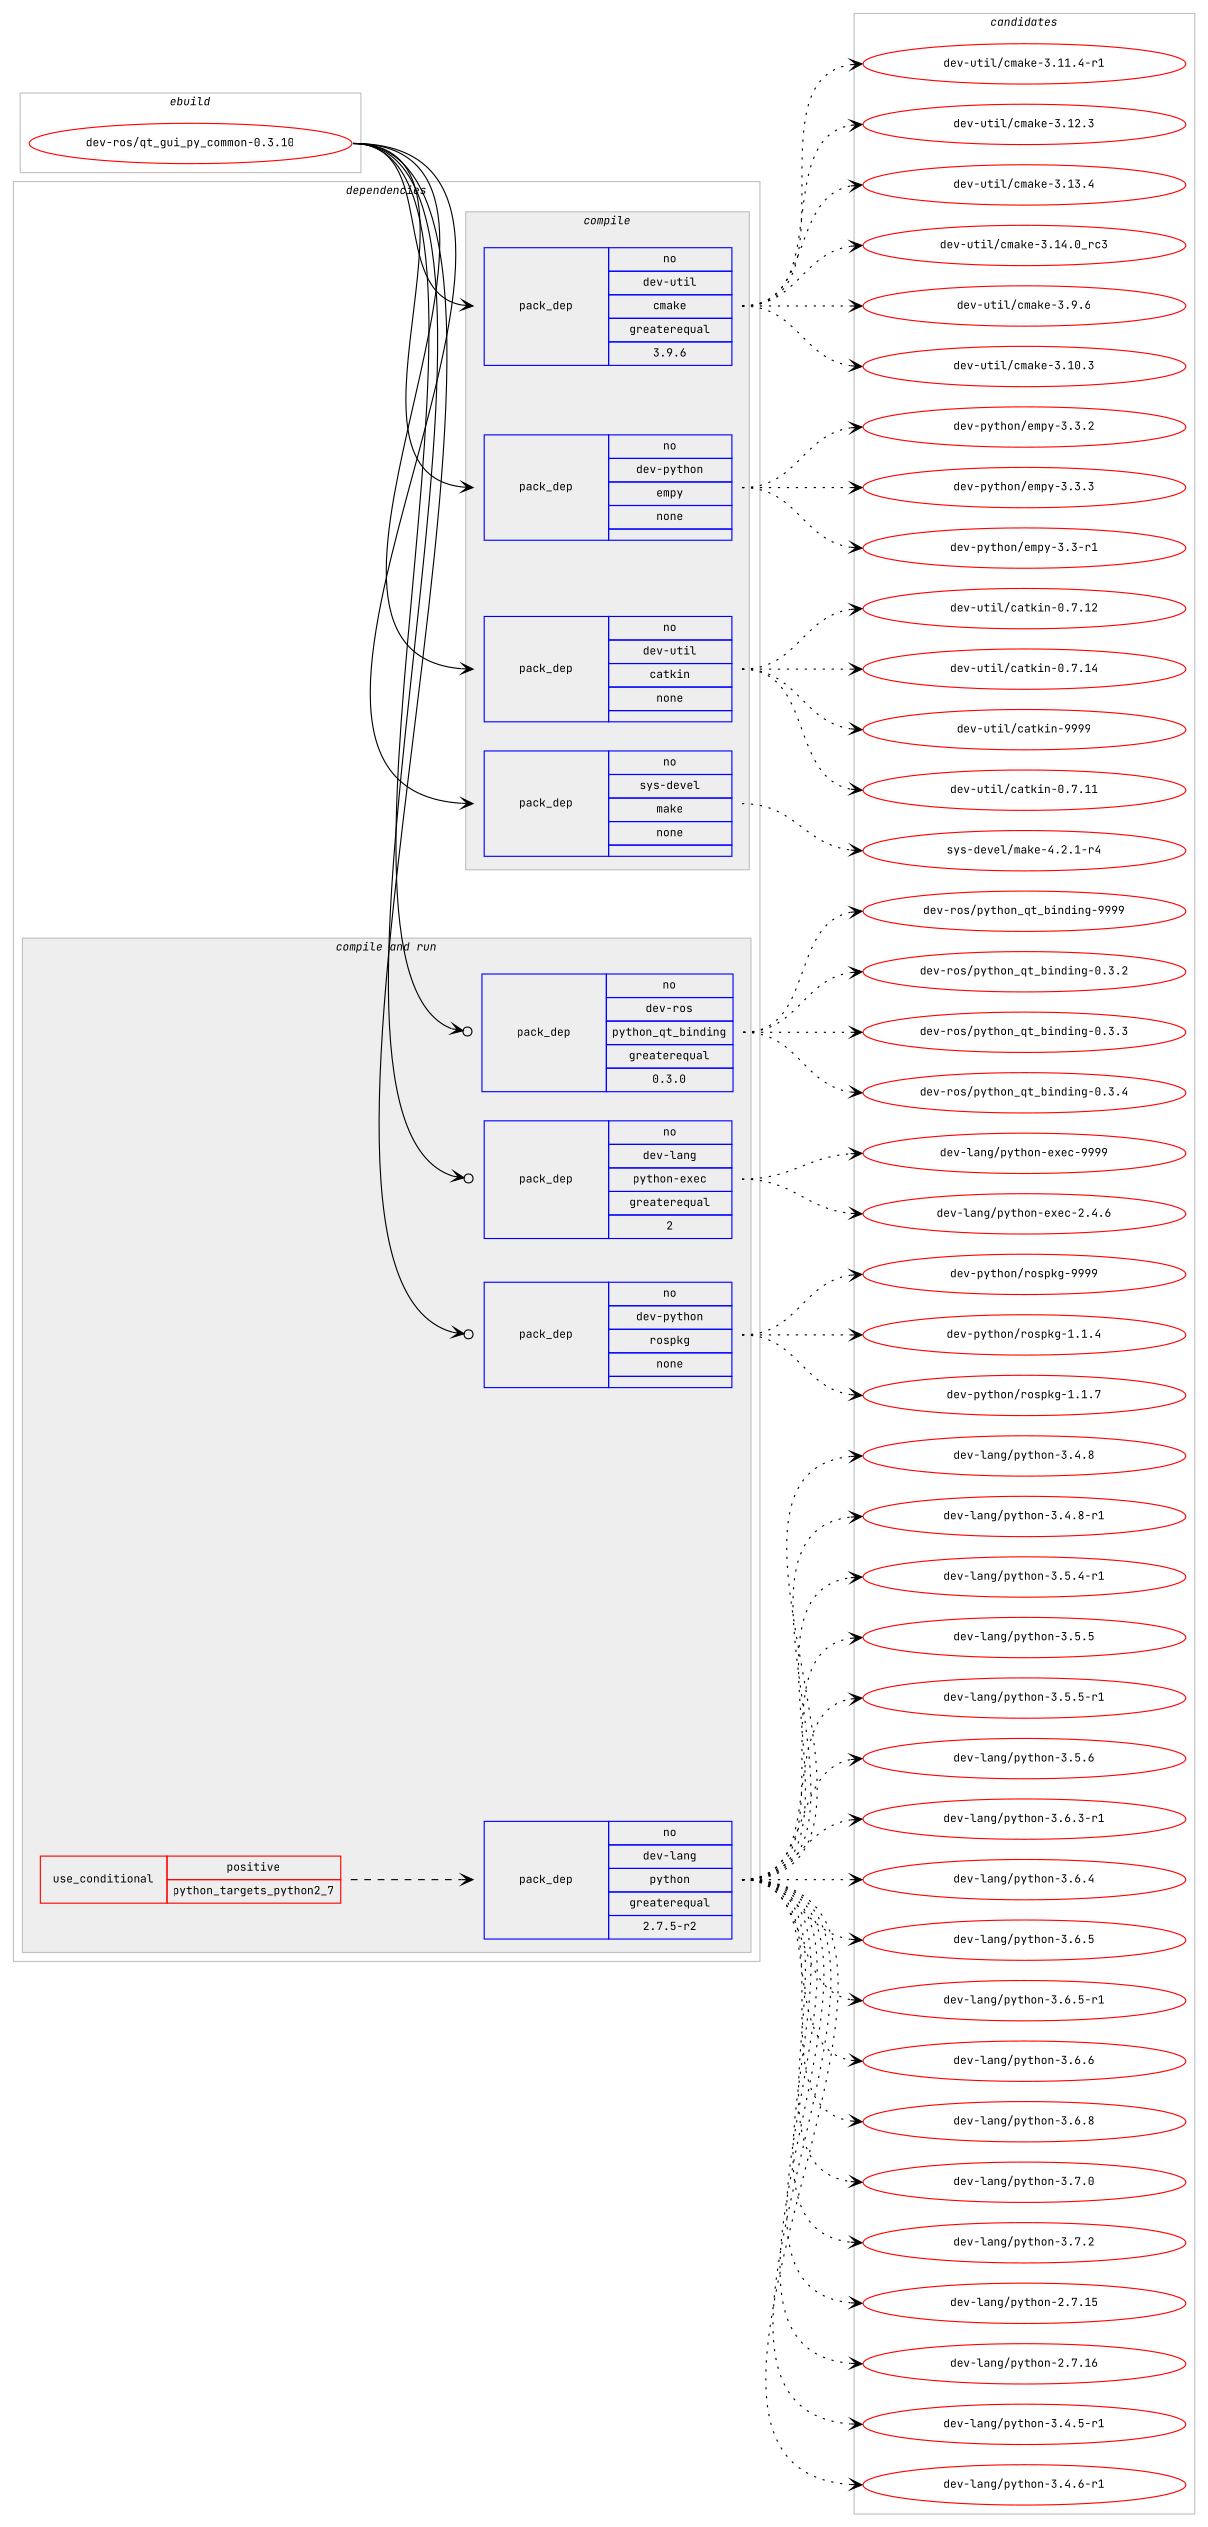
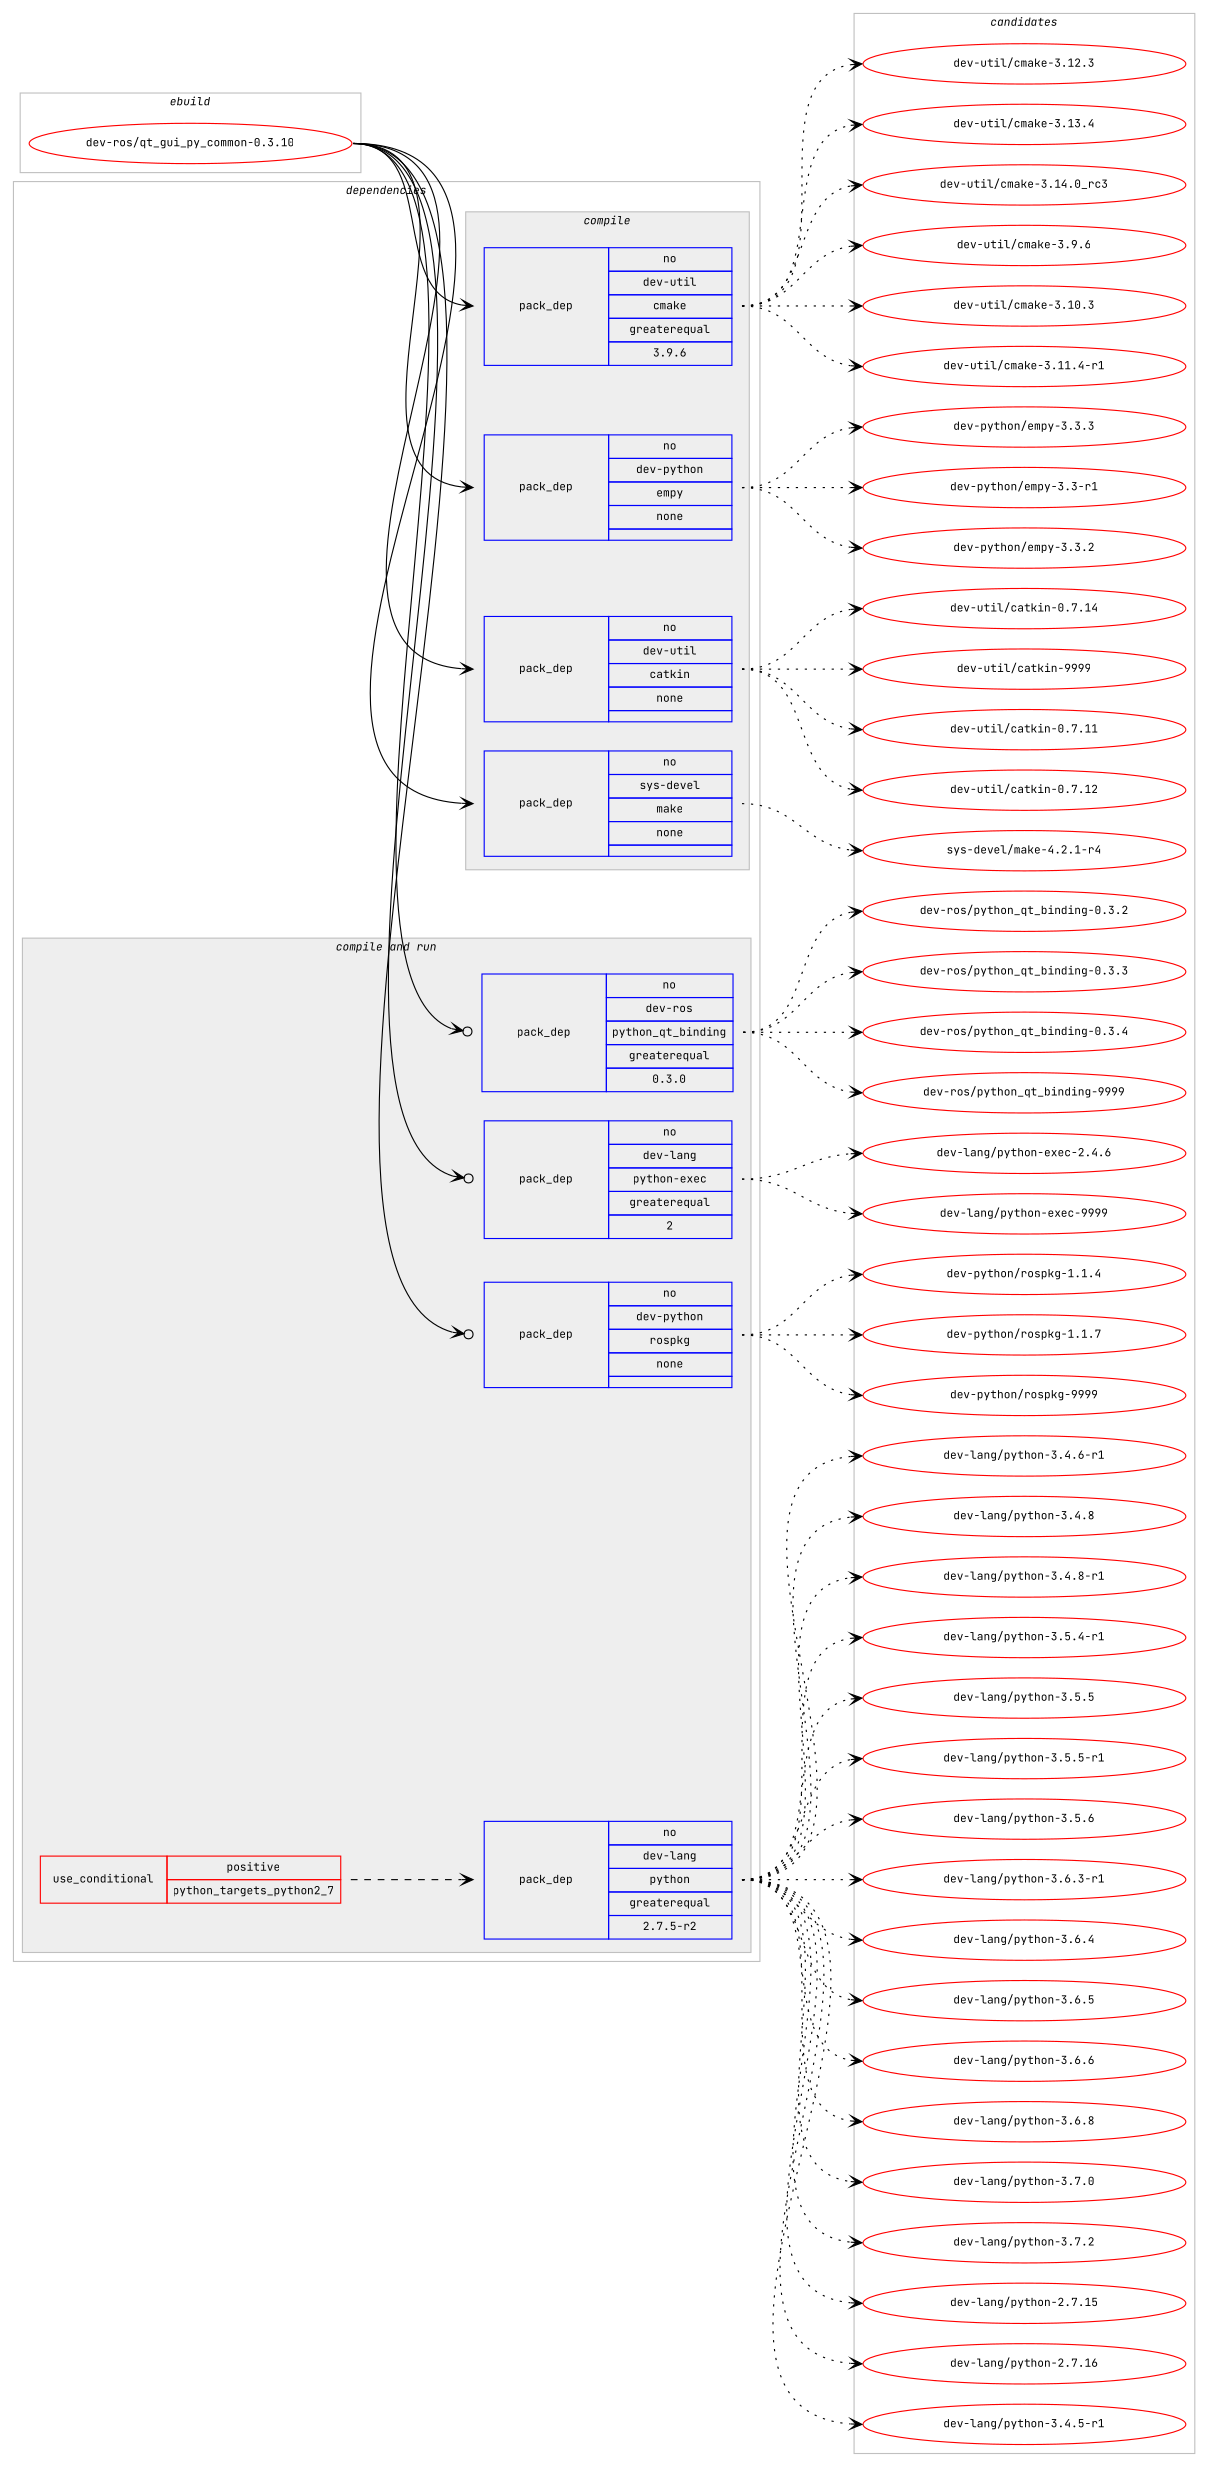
(1024, 2001) -> none
